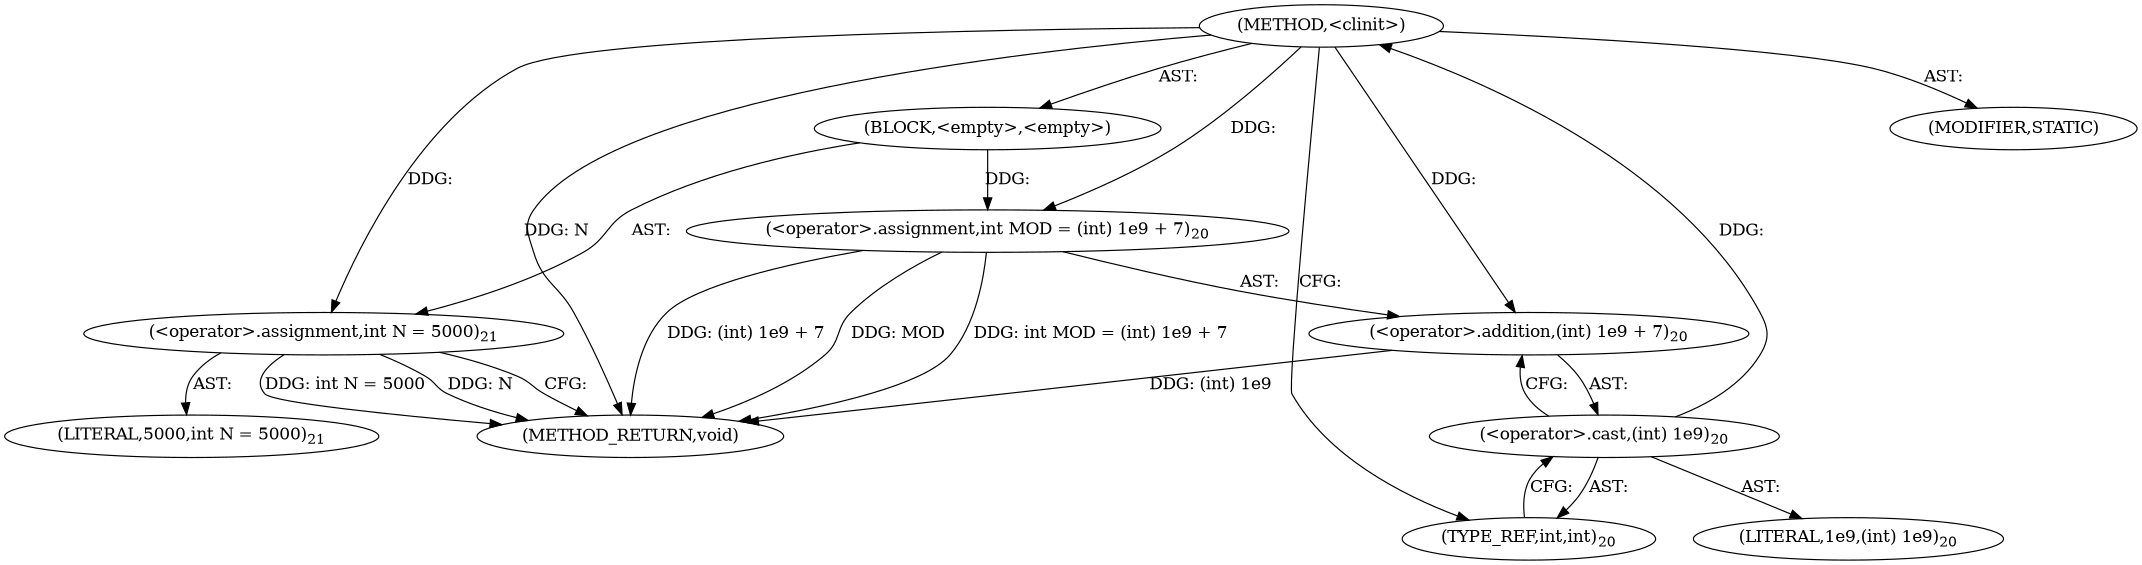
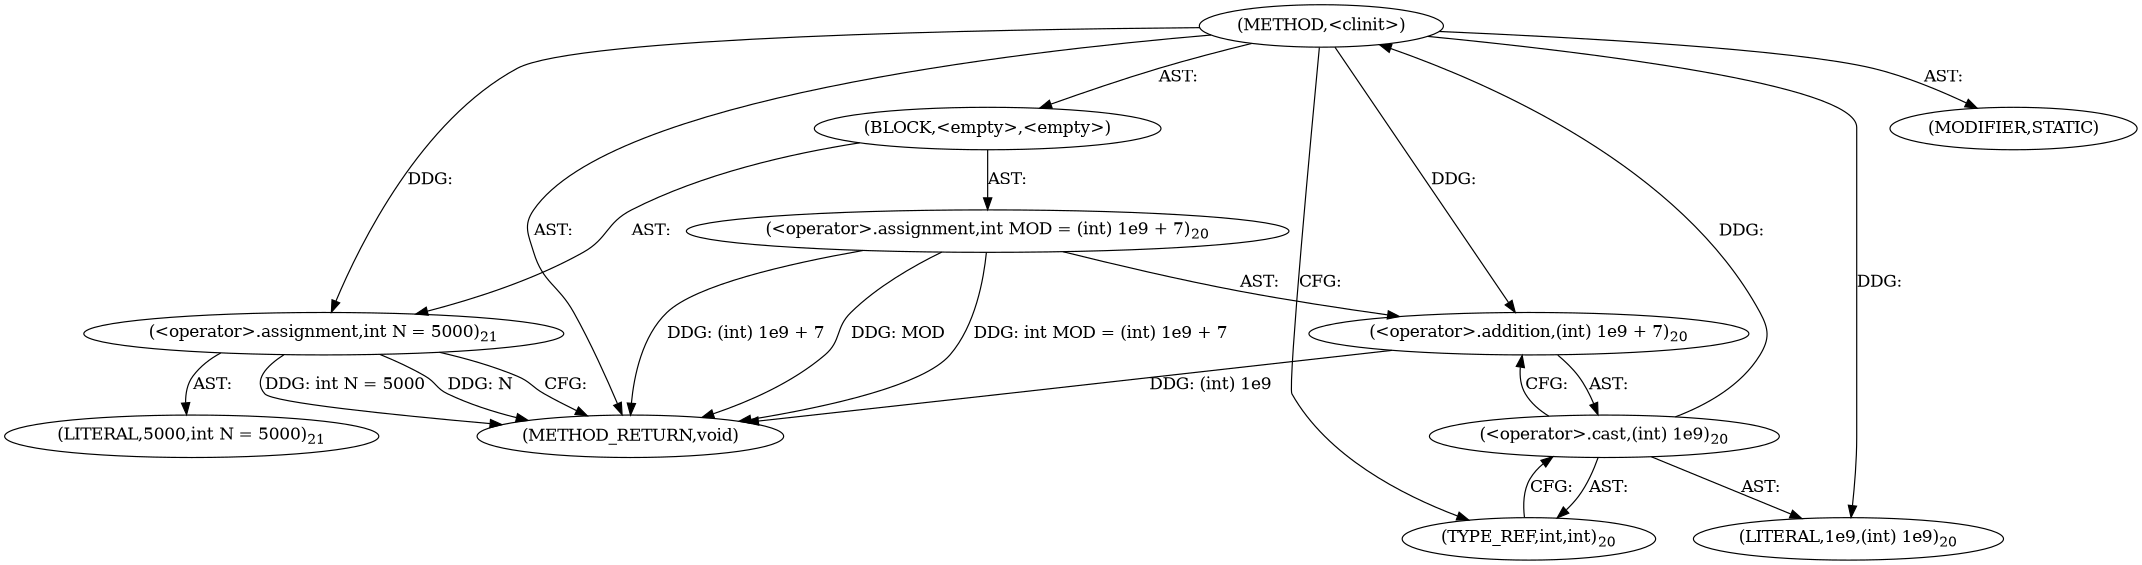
(1187, 140) -> (1832, 106)
(1010, 180) -> (1010, 180)
(556, 231) -> (556, 231)
